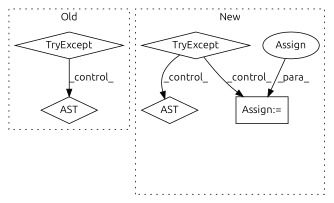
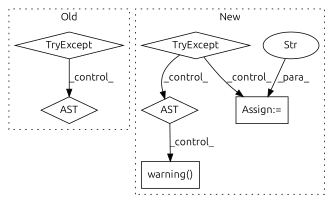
(291, 45) -> (291, 45)
none -> (170, 175)
